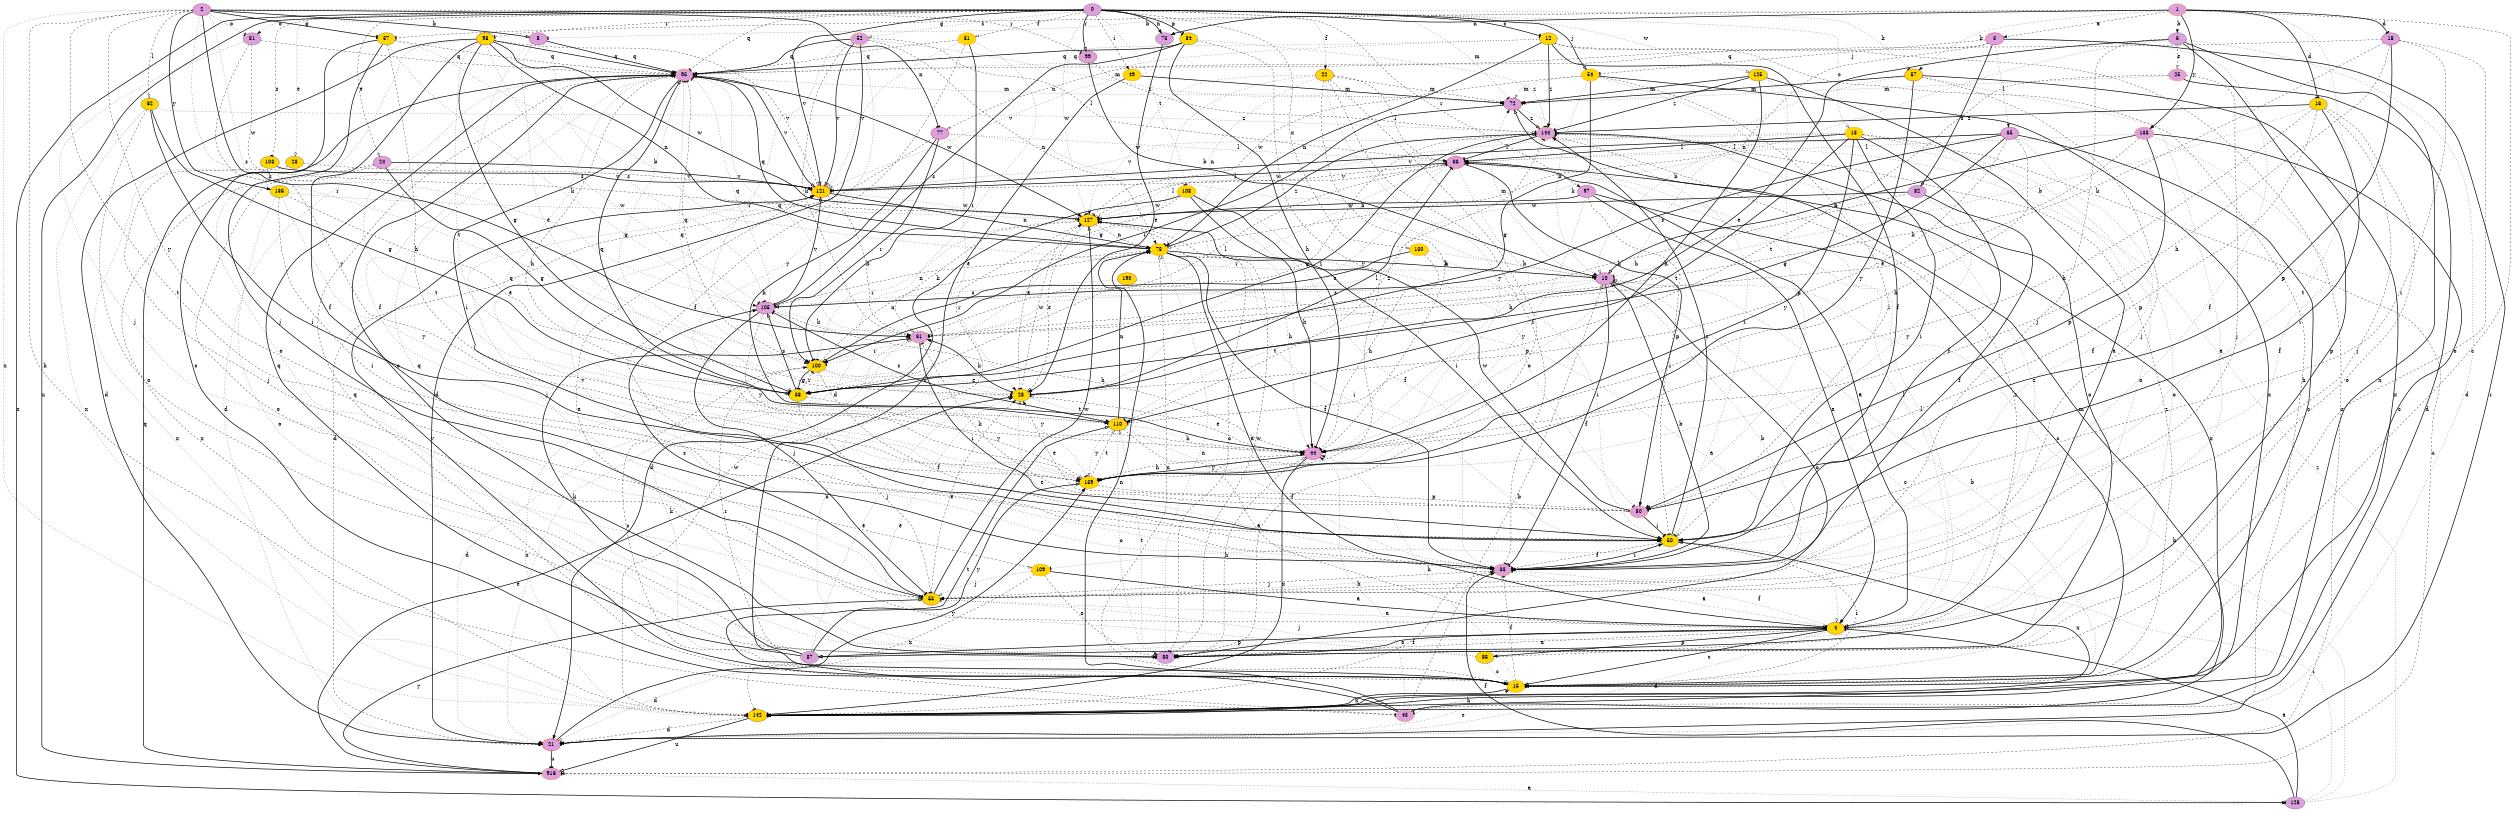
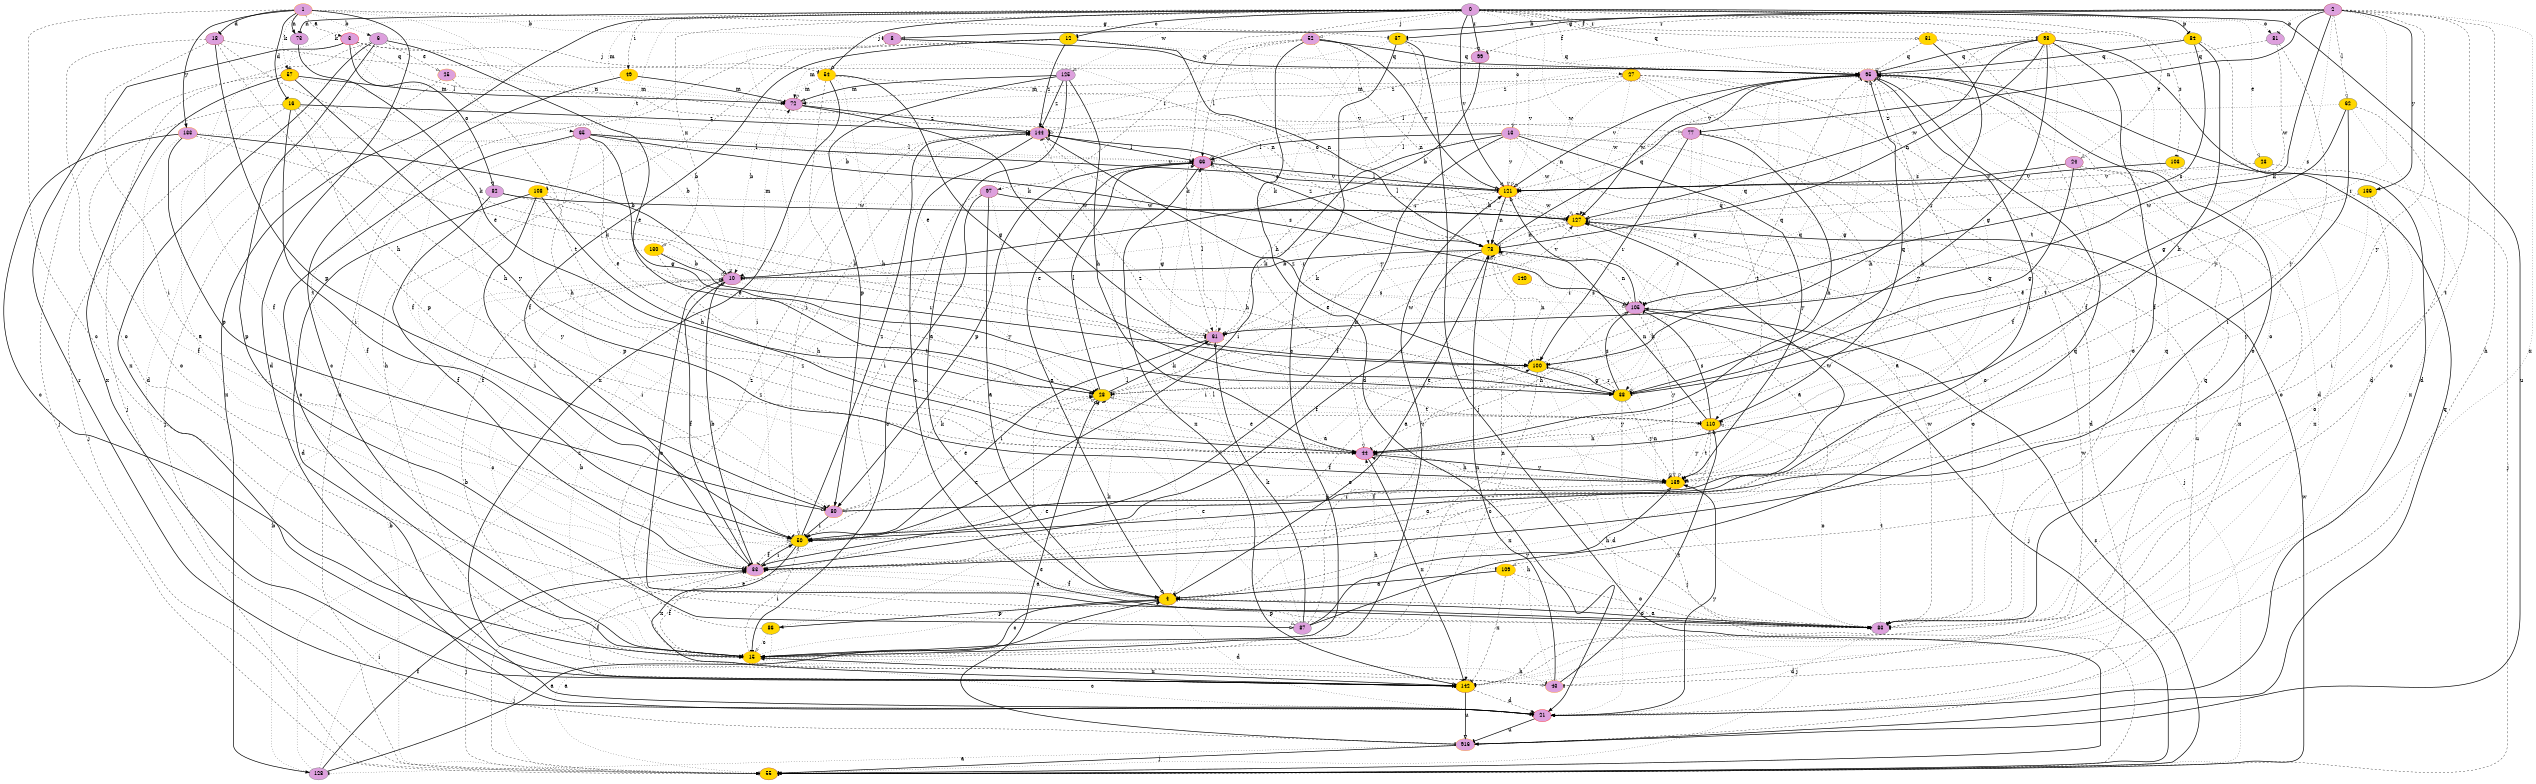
(1133, 14) -> (703, 14)
(983, 24) -> (1401, 24)
(1324, 75) -> (1631, 75)
(1758, 75) -> (1066, 75)
(1854, 133) -> (1511, 133)
(1260, 148) -> (1317, 148)
(1127, 279) -> (1522, 279)
(1805, 319) -> (835, 192)
(1492, 330) -> (1717, 202)
(318, 429) -> none
(891, 493) -> none
(2217, 590) -> none
(1349, 638) -> (1226, 606)
(419, 687) -> (1160, 759)
(1843, 723) -> (579, 703)
